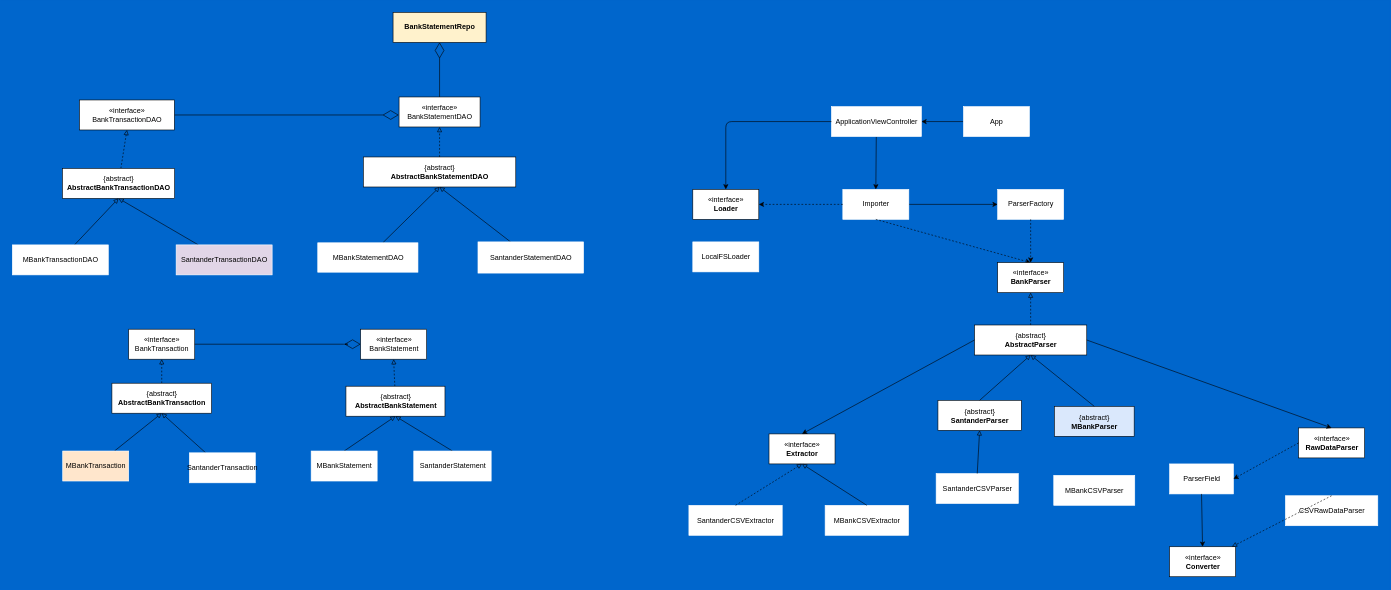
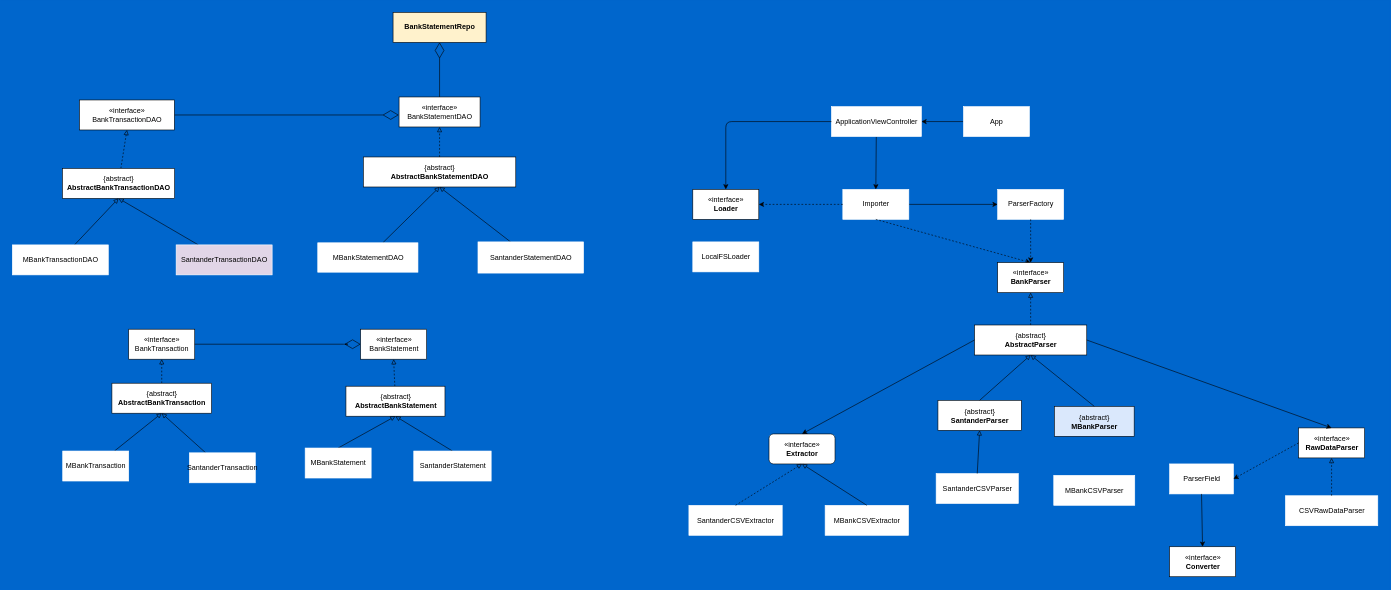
(802, 449) -> (802, 449)
(96, 466) -> (96, 466)
(344, 466) -> (338, 463)
(1284, 520) -> (1331, 479)
